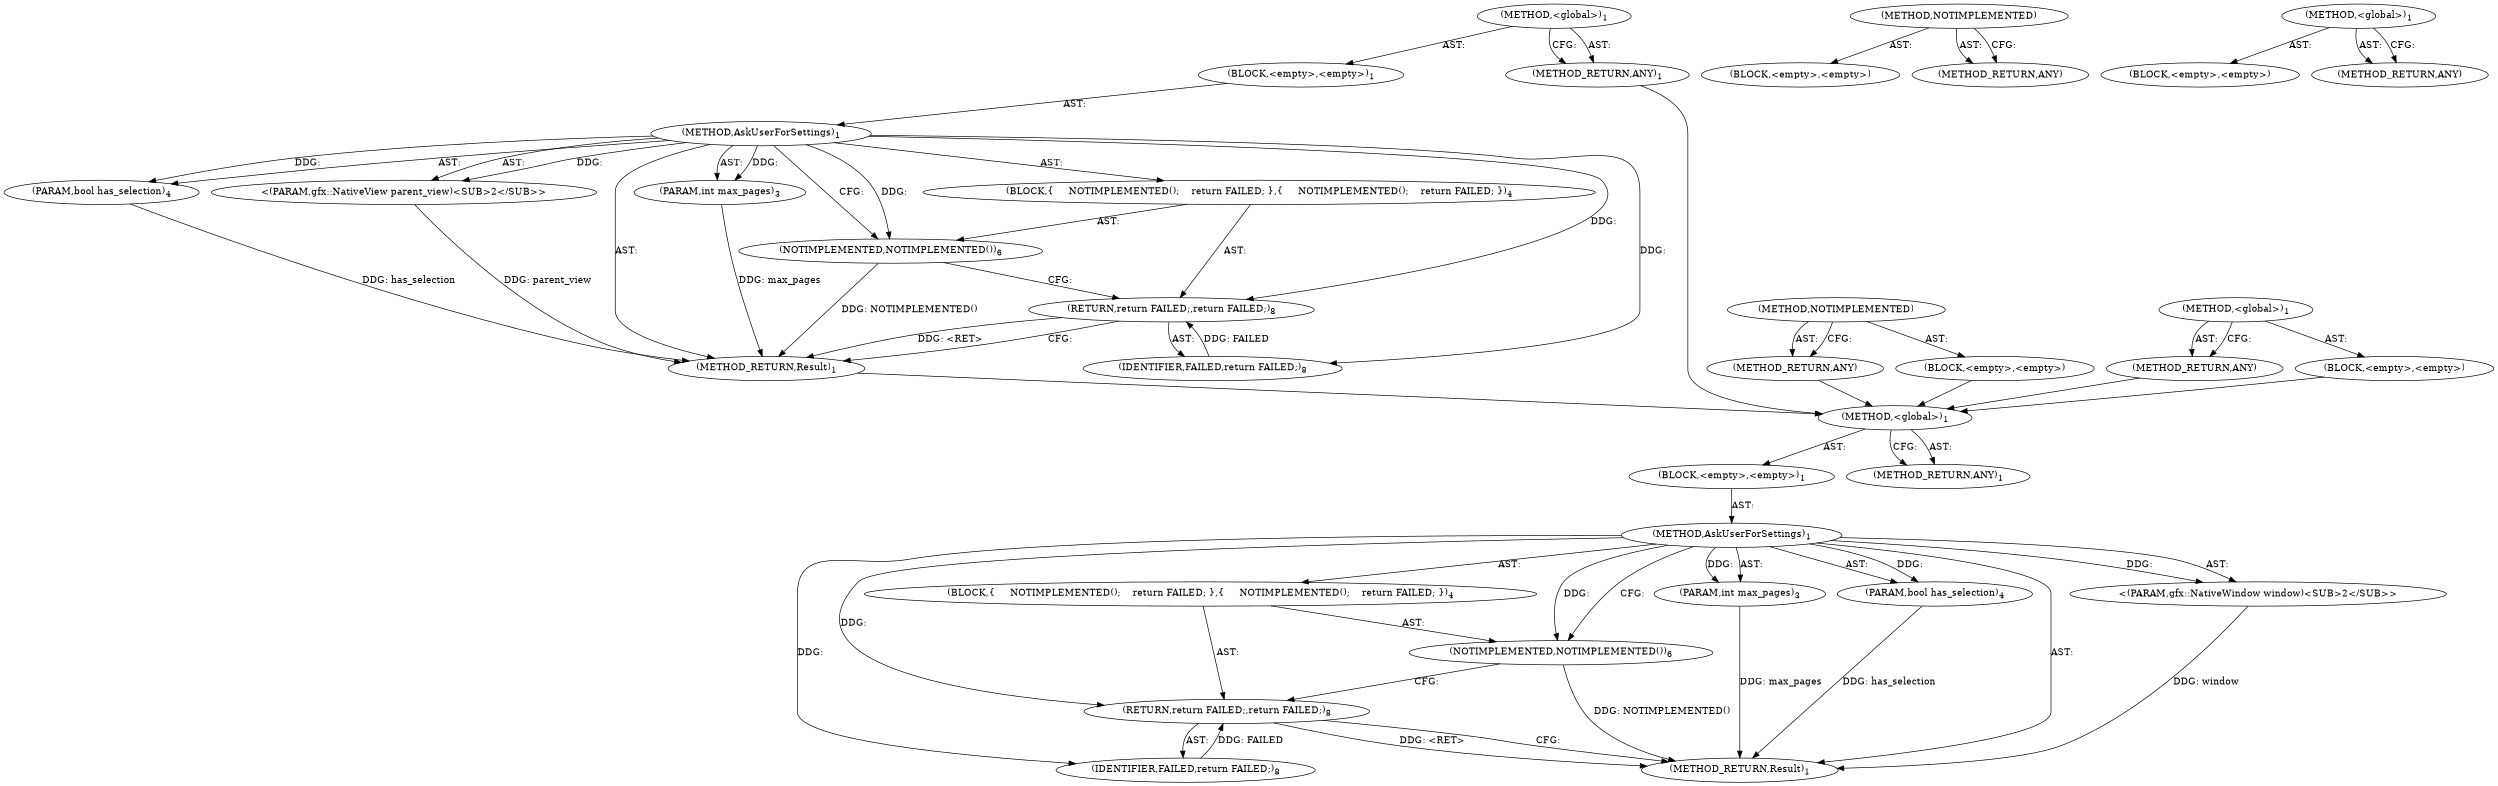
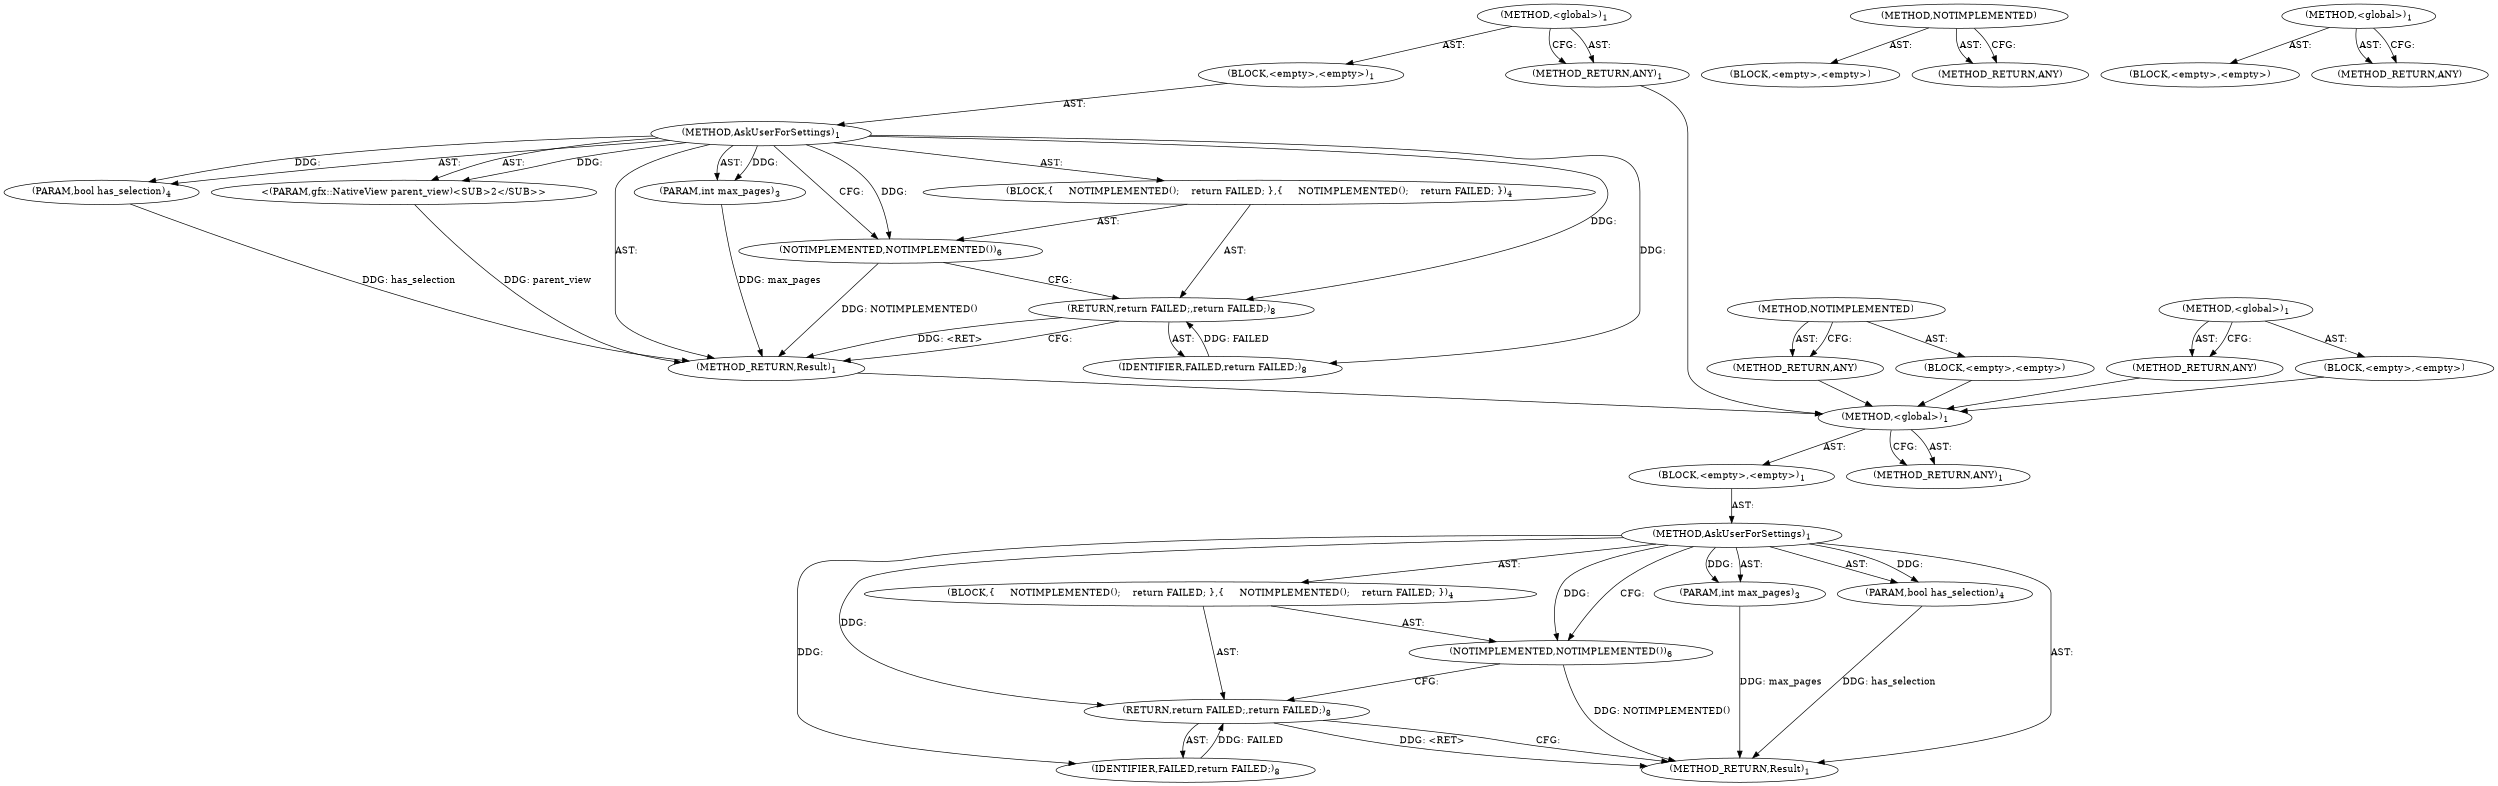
(2258, 594) -> none
